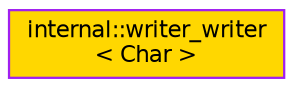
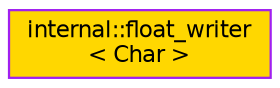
(147, 44) -> (140, 44)
